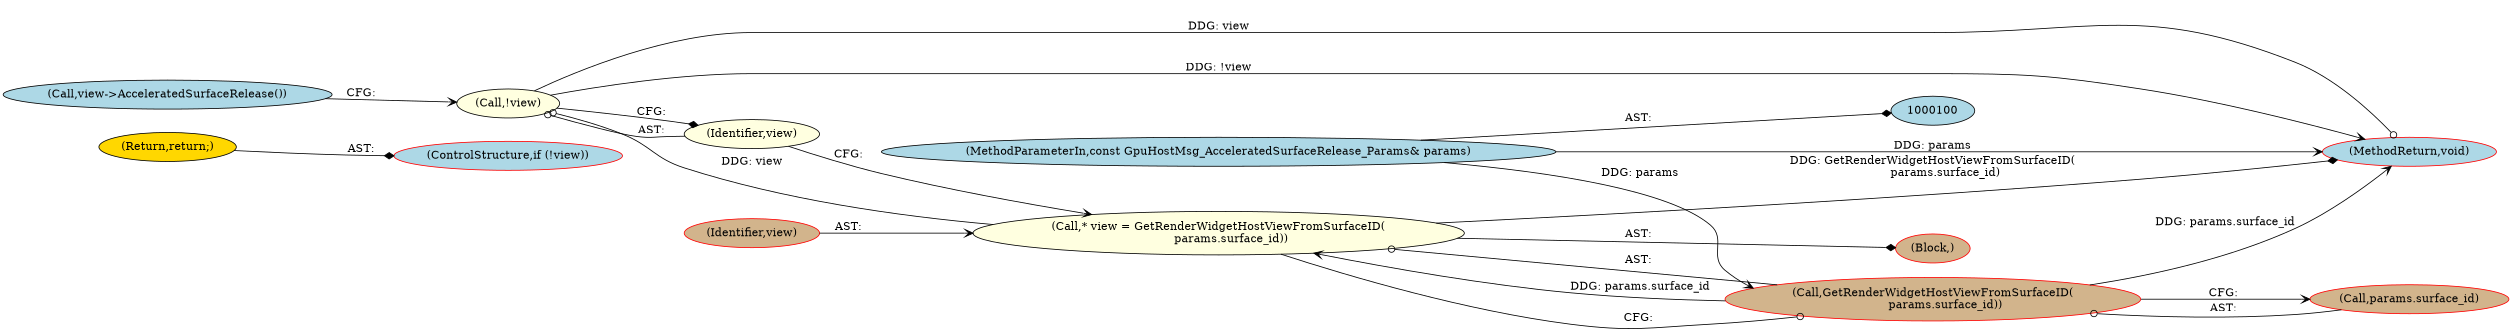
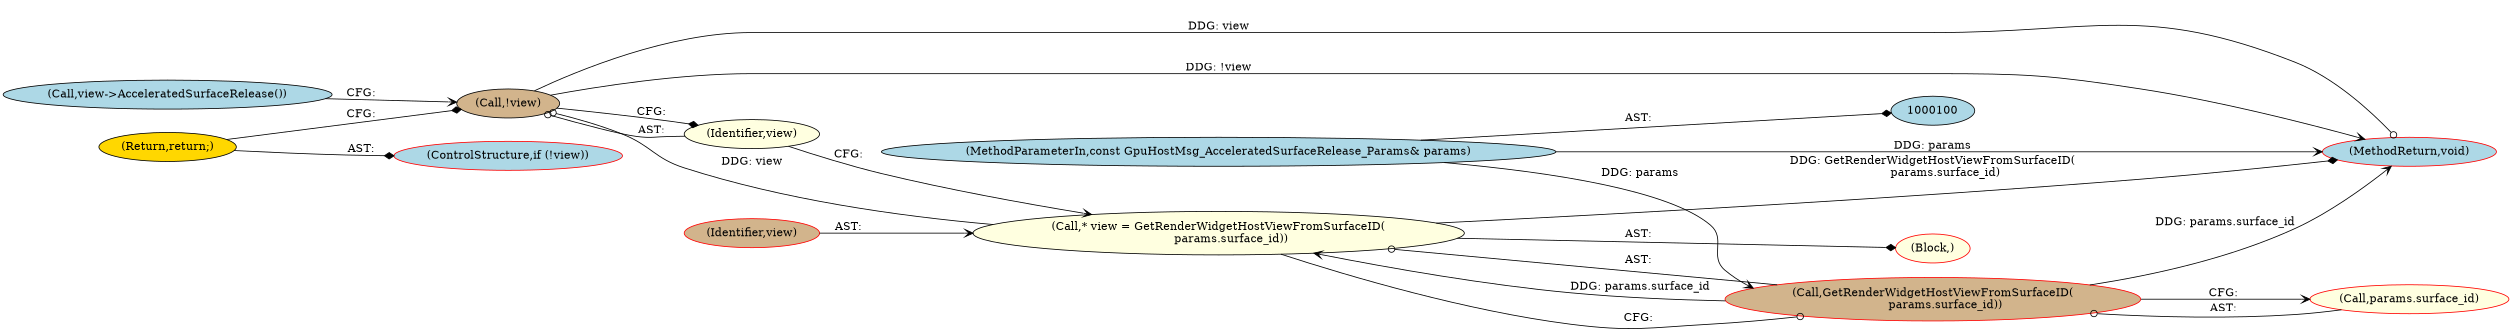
(508, 103) -> (508, 103)
none -> (339, 125)
(1933, 248) -> (1933, 248)
(2409, 299) -> (2409, 299)
